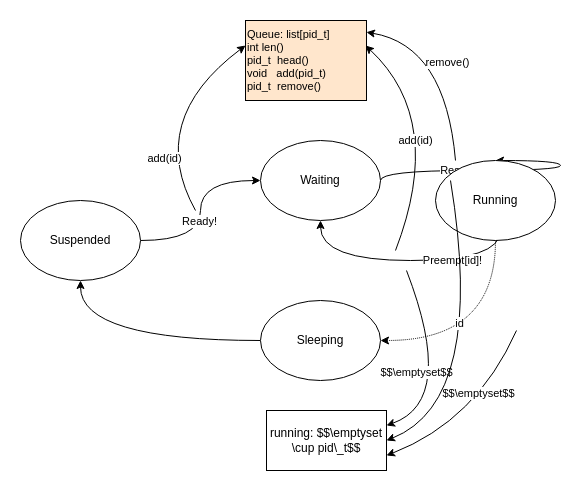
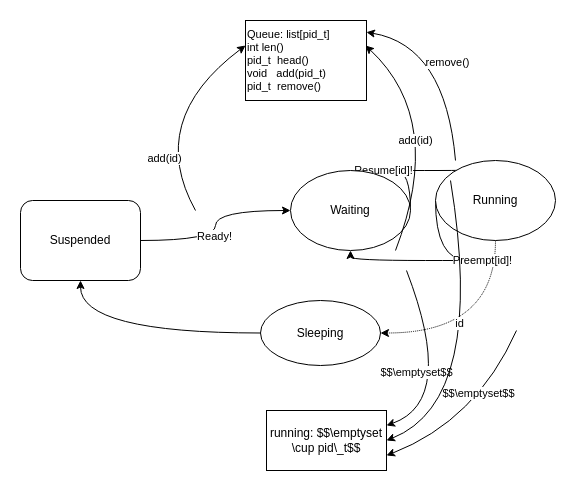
(306, 61) -> (306, 61)
(321, 181) -> (351, 211)
(81, 241) -> (81, 241)
(321, 341) -> (321, 333)
